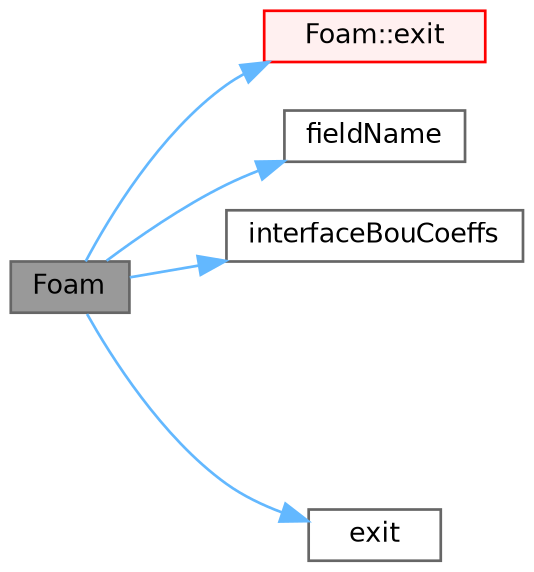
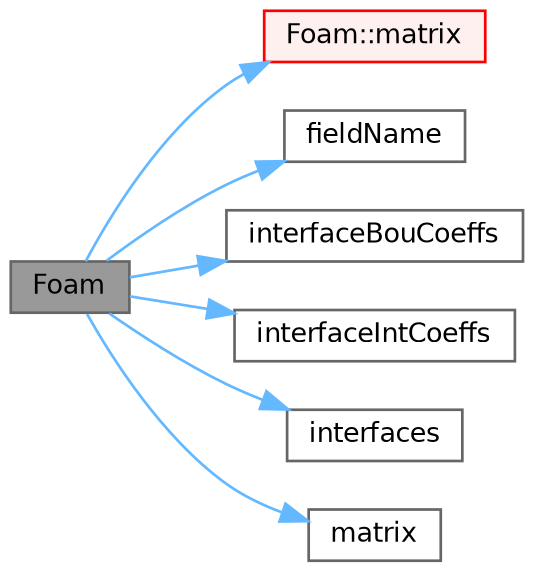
(375, 36) -> (375, 36)
none -> (375, 336)
none -> (375, 435)
(375, 535) -> (375, 535)
